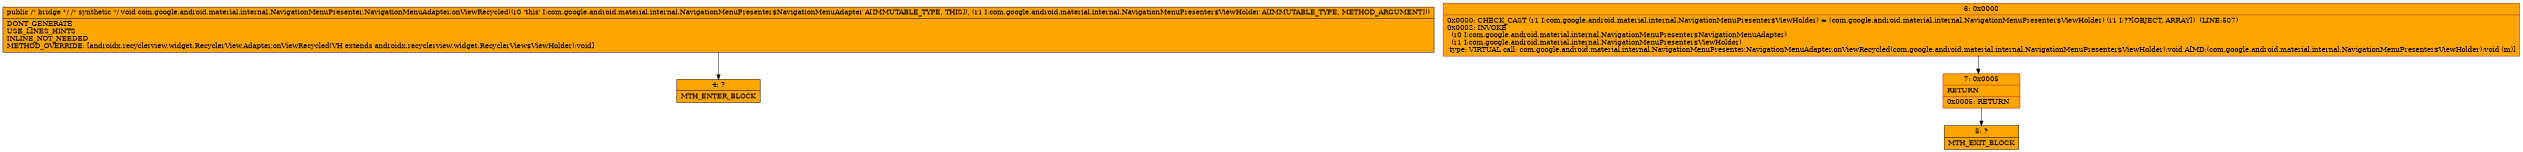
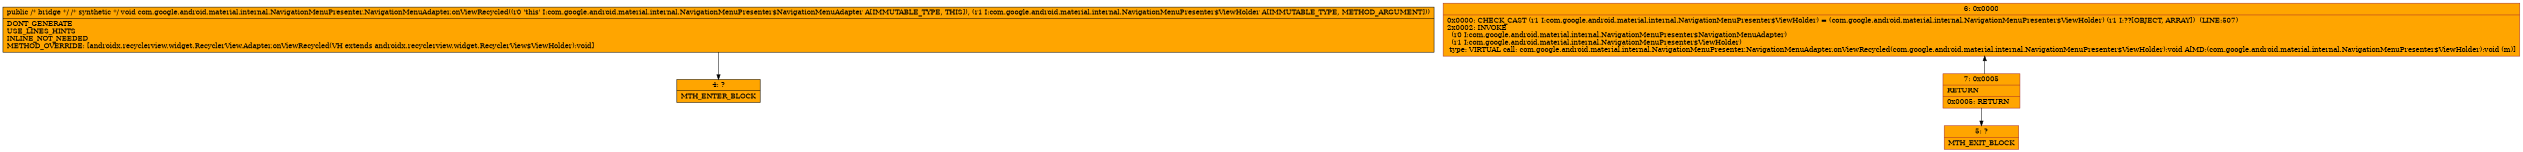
(1479, 28) -> (1479, 28)
(1978, 62) -> (1985, 67)
(1981, 138) -> (1981, 138)
